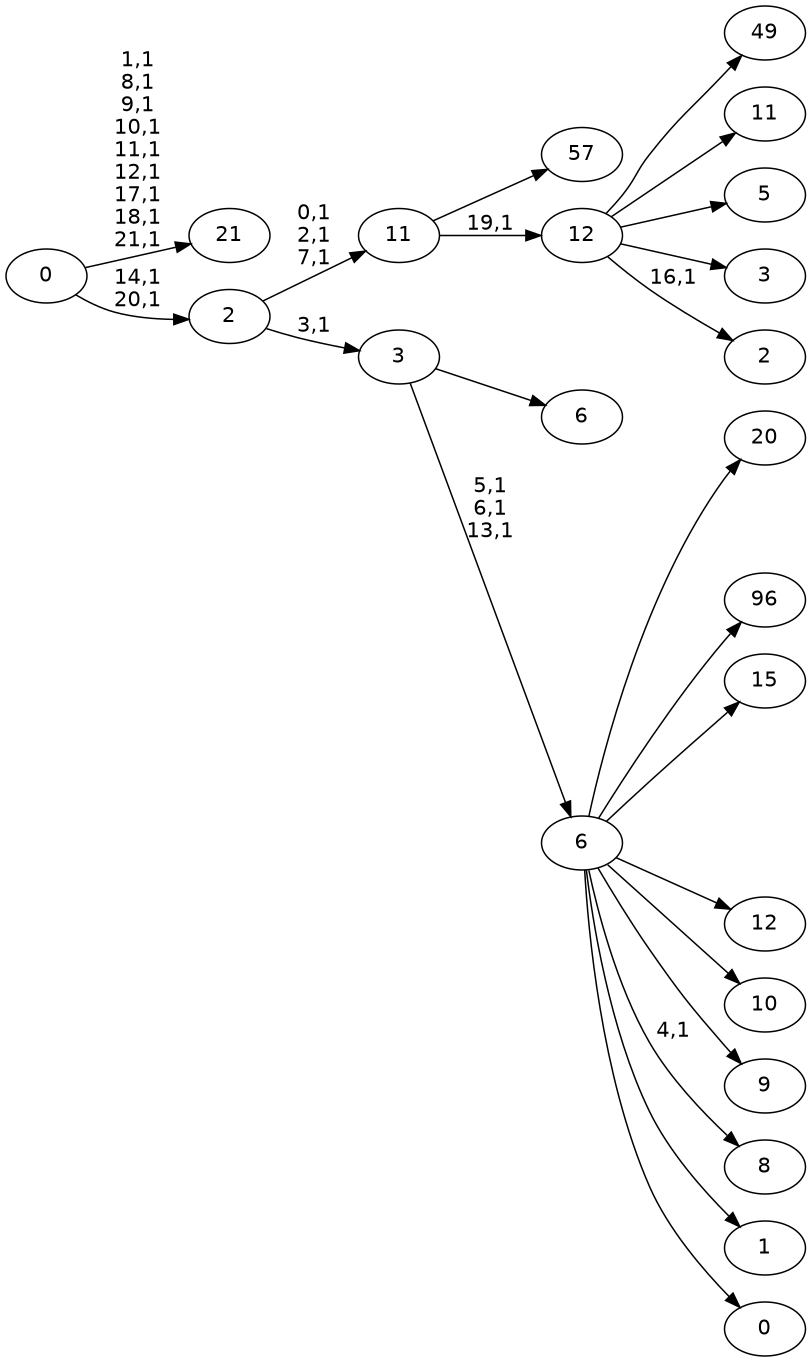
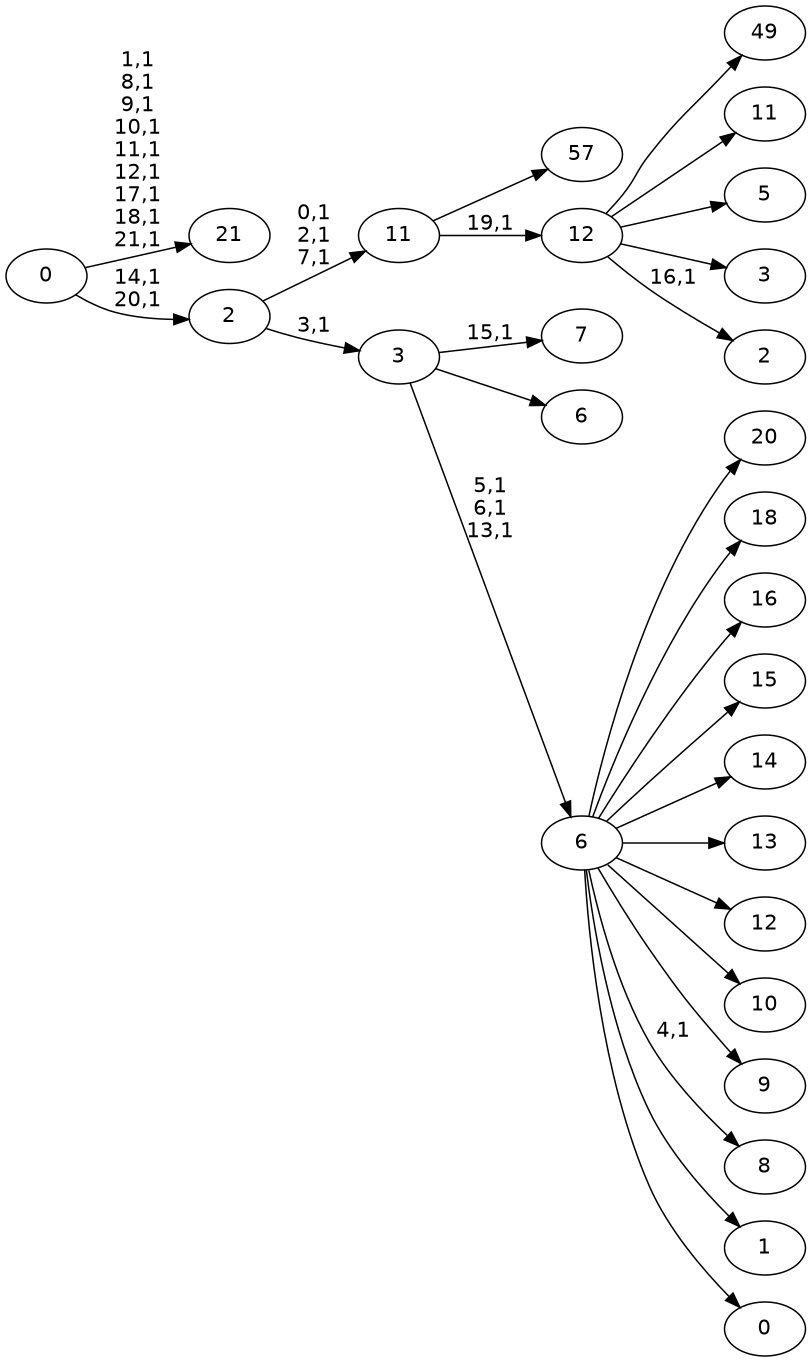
none -> (582, 336)
none -> (765, 519)
(765, 600) -> (765, 600)
none -> (765, 762)
none -> (765, 843)
